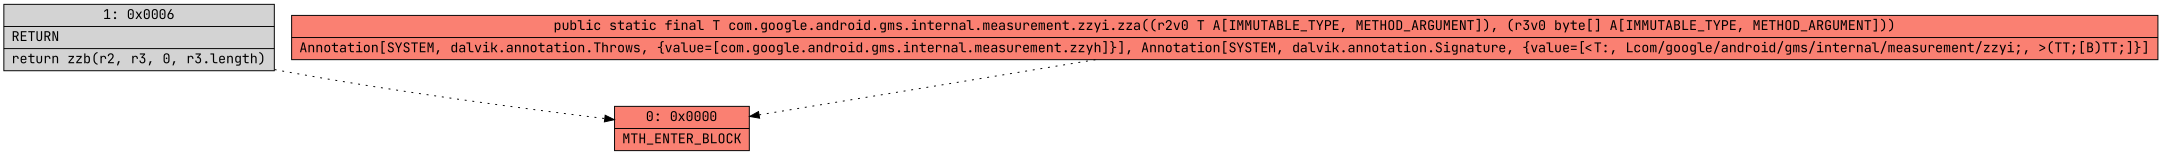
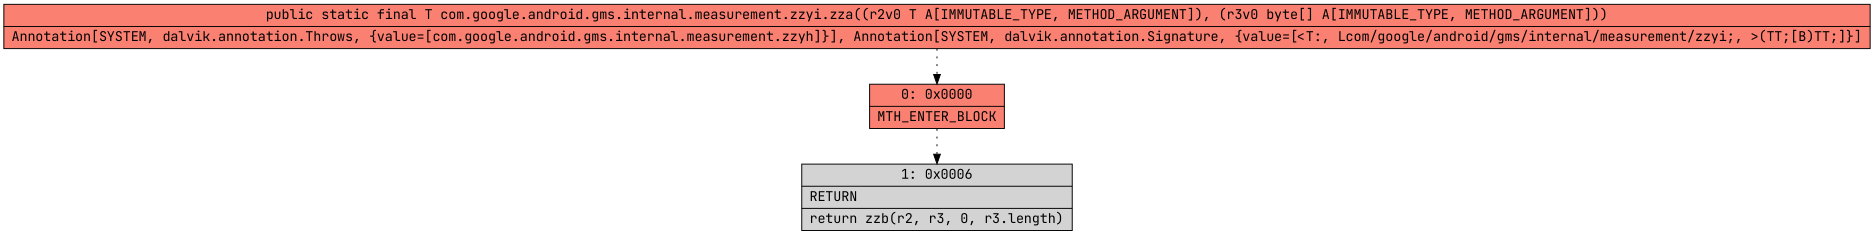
(439, 96) -> (937, 141)
